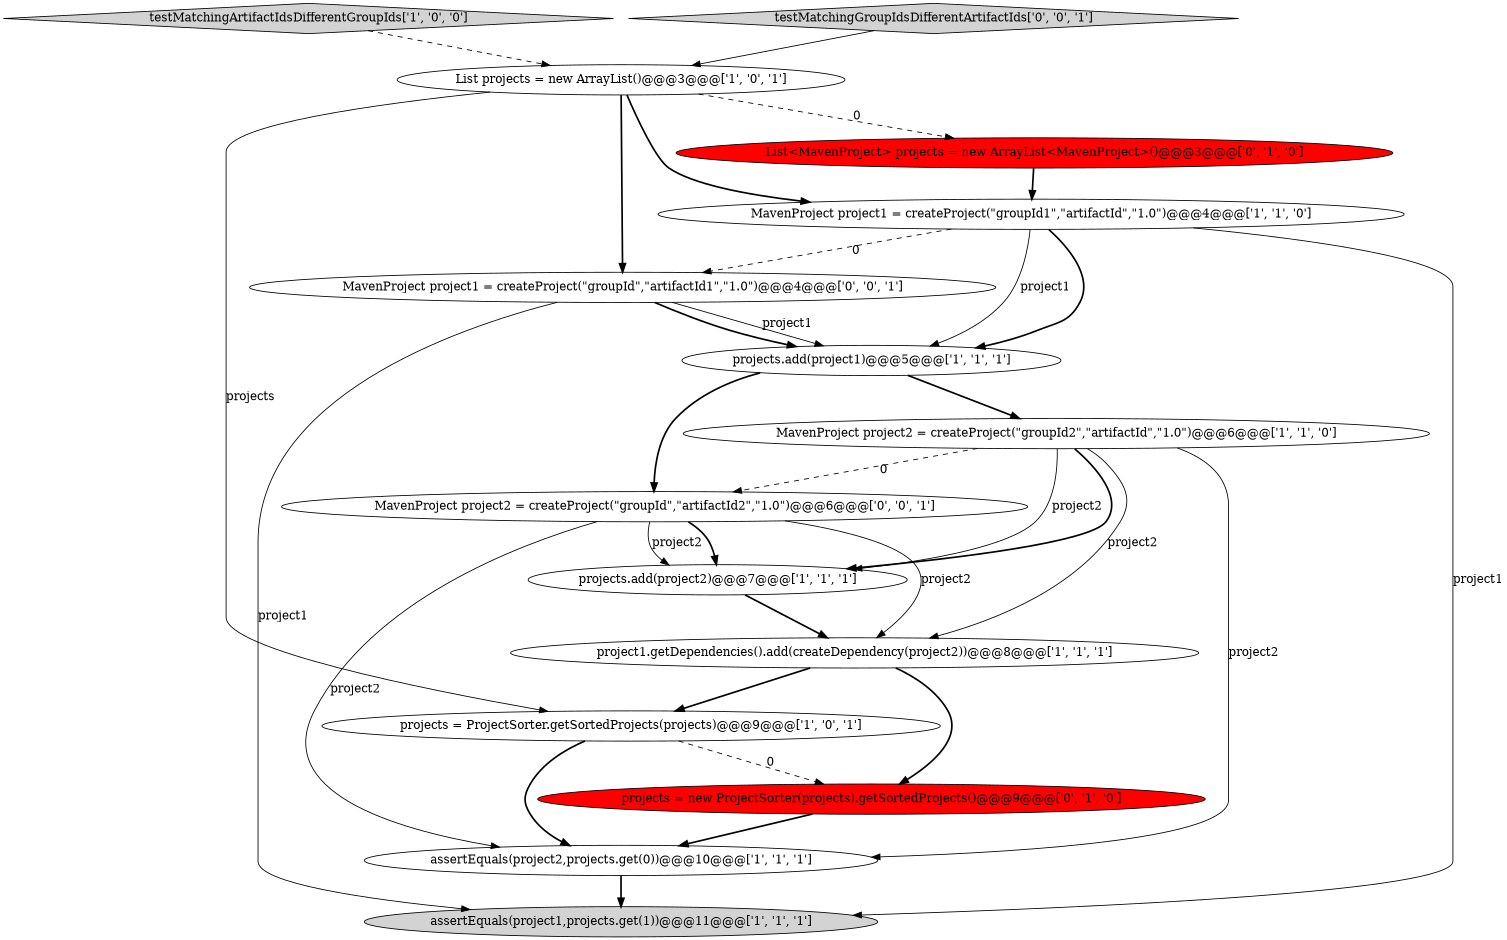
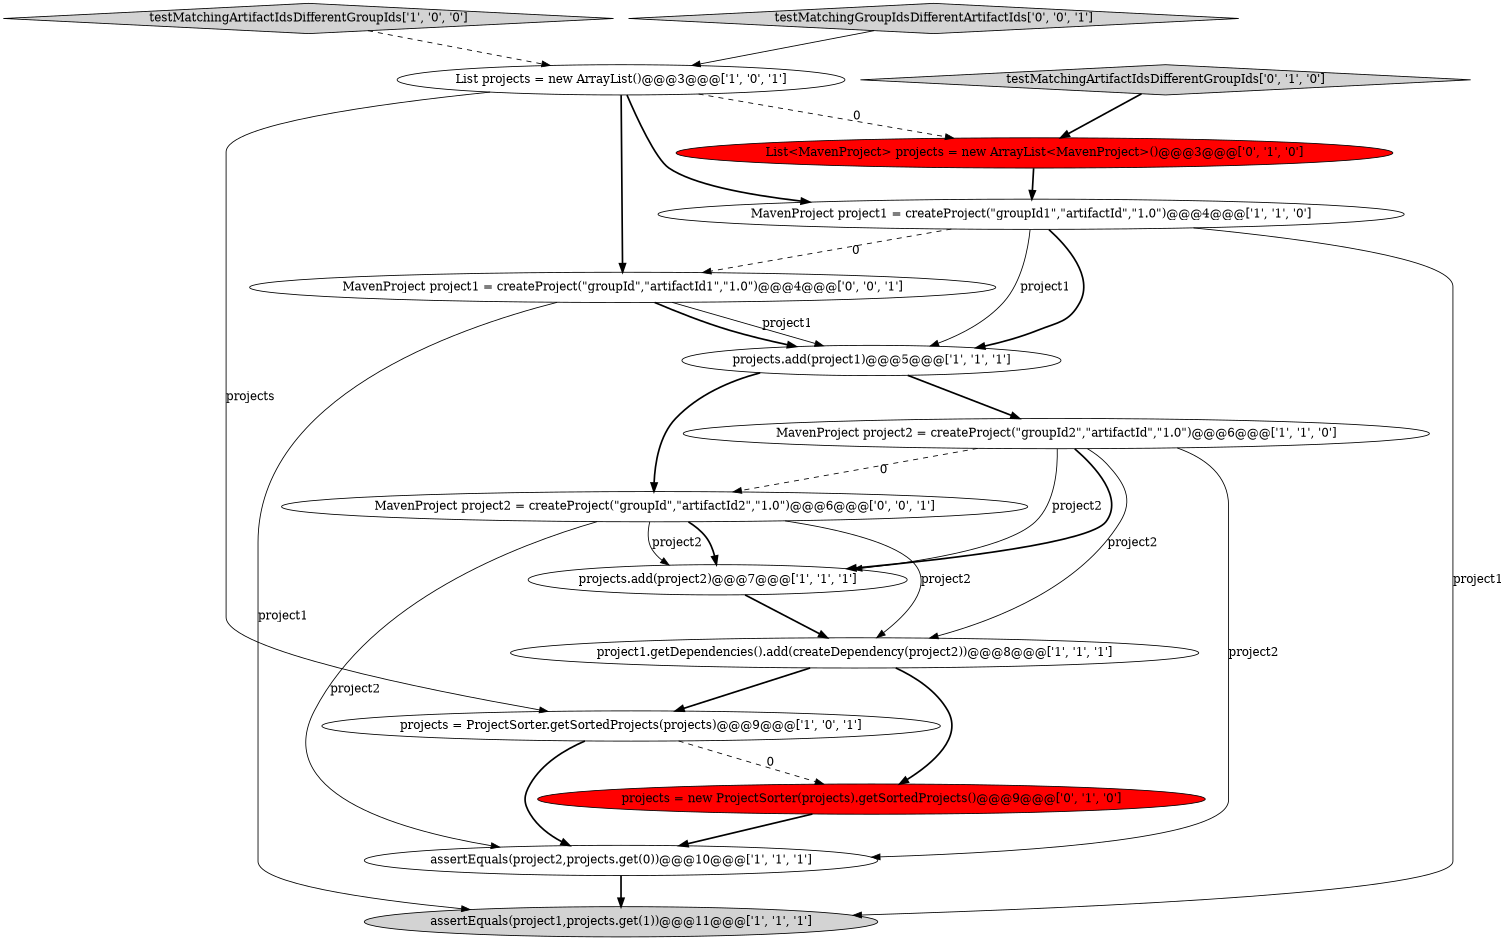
none -> (1166, 80)
